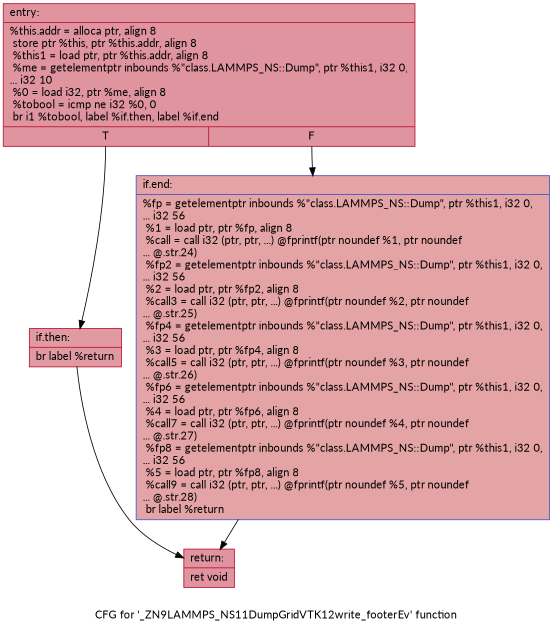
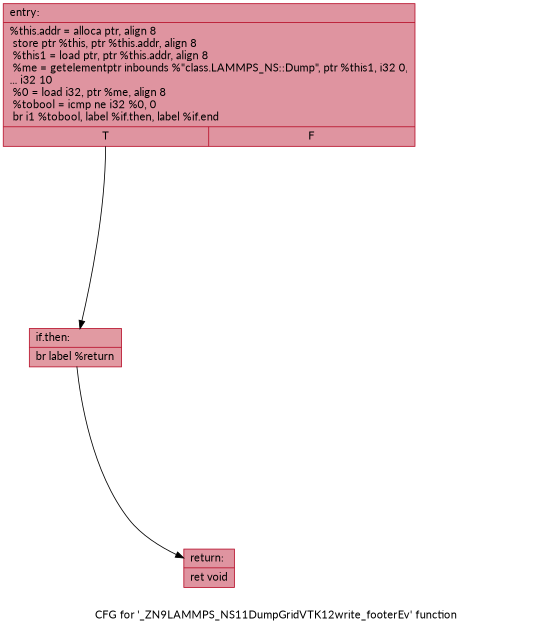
(343, 348) -> none
